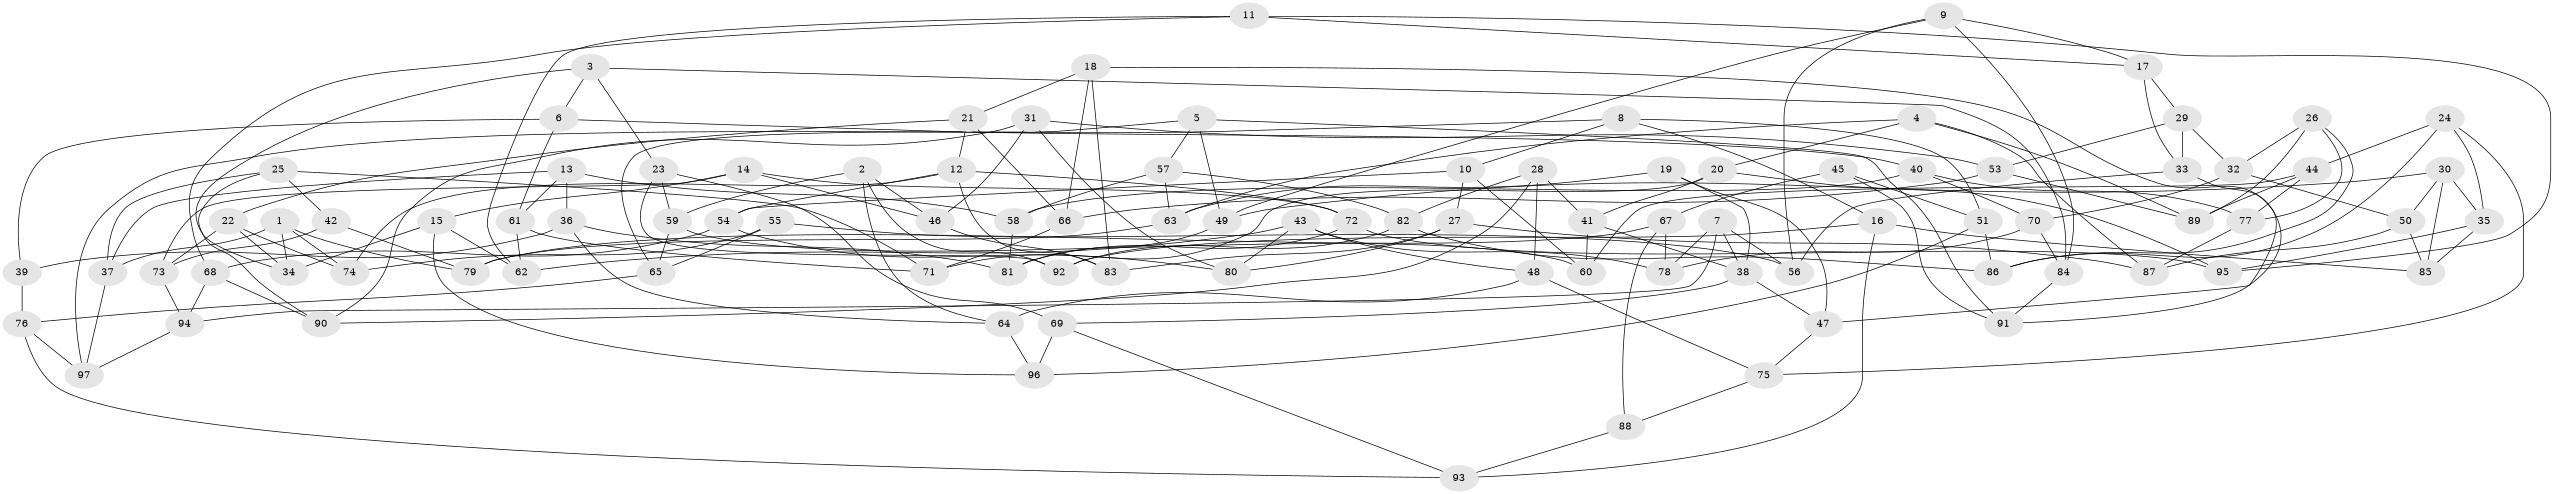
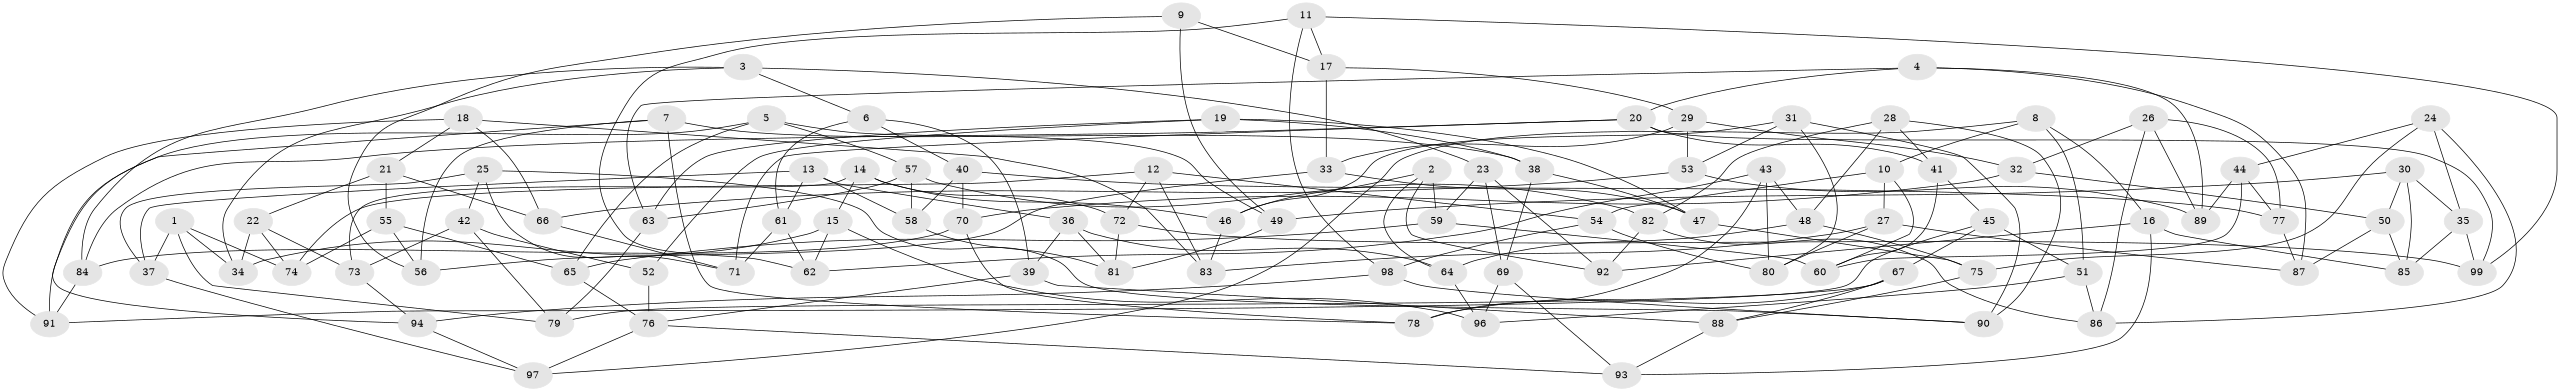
(2041, 131) -> (674, 140)
(962, 144) -> (386, 196)
(1666, 247) -> (1967, 199)
(211, 273) -> (1388, 273)
none -> (649, 273)
(2223, 273) -> (2477, 273)
none -> (1224, 295)
